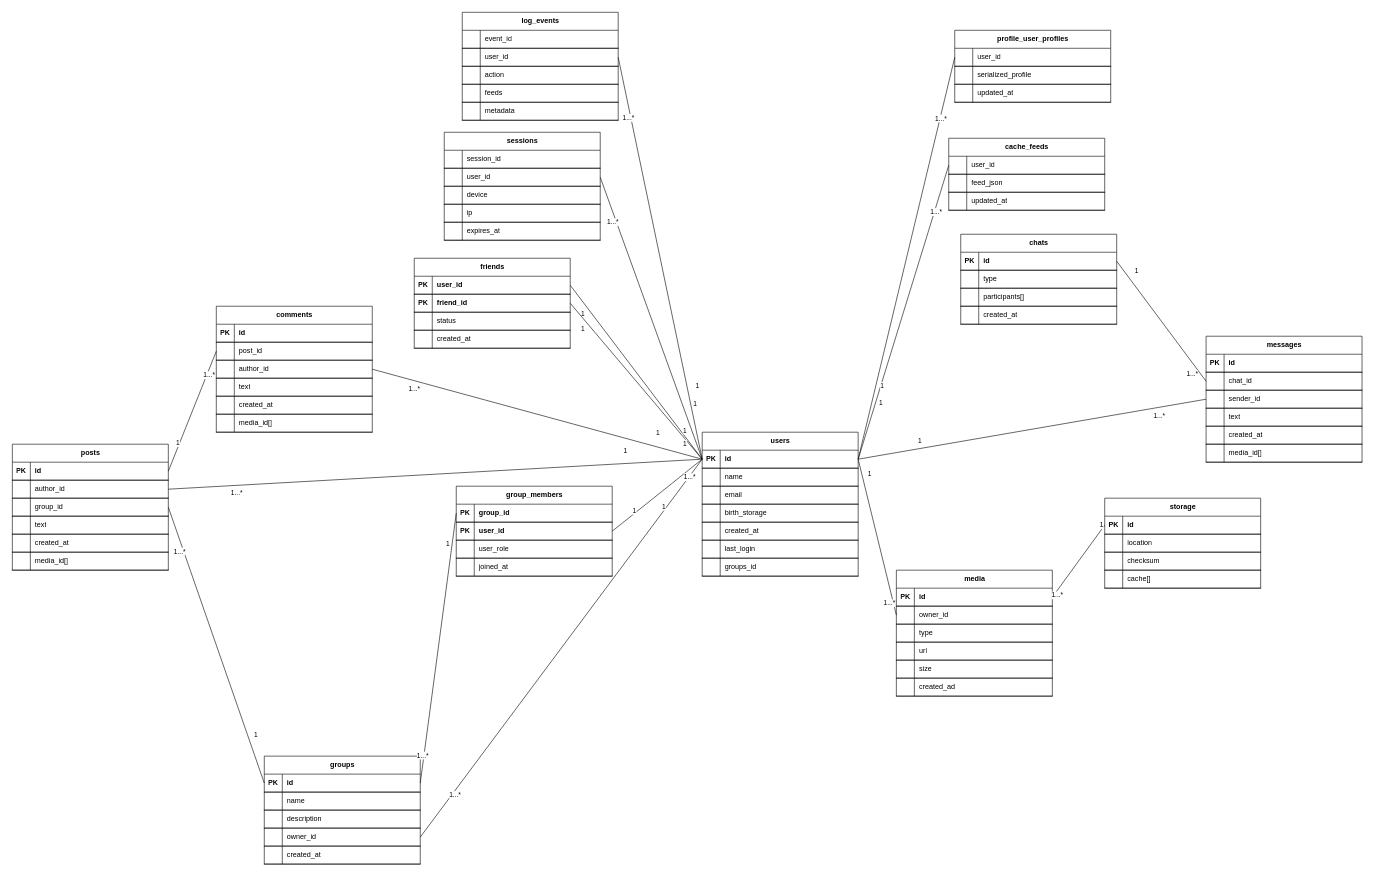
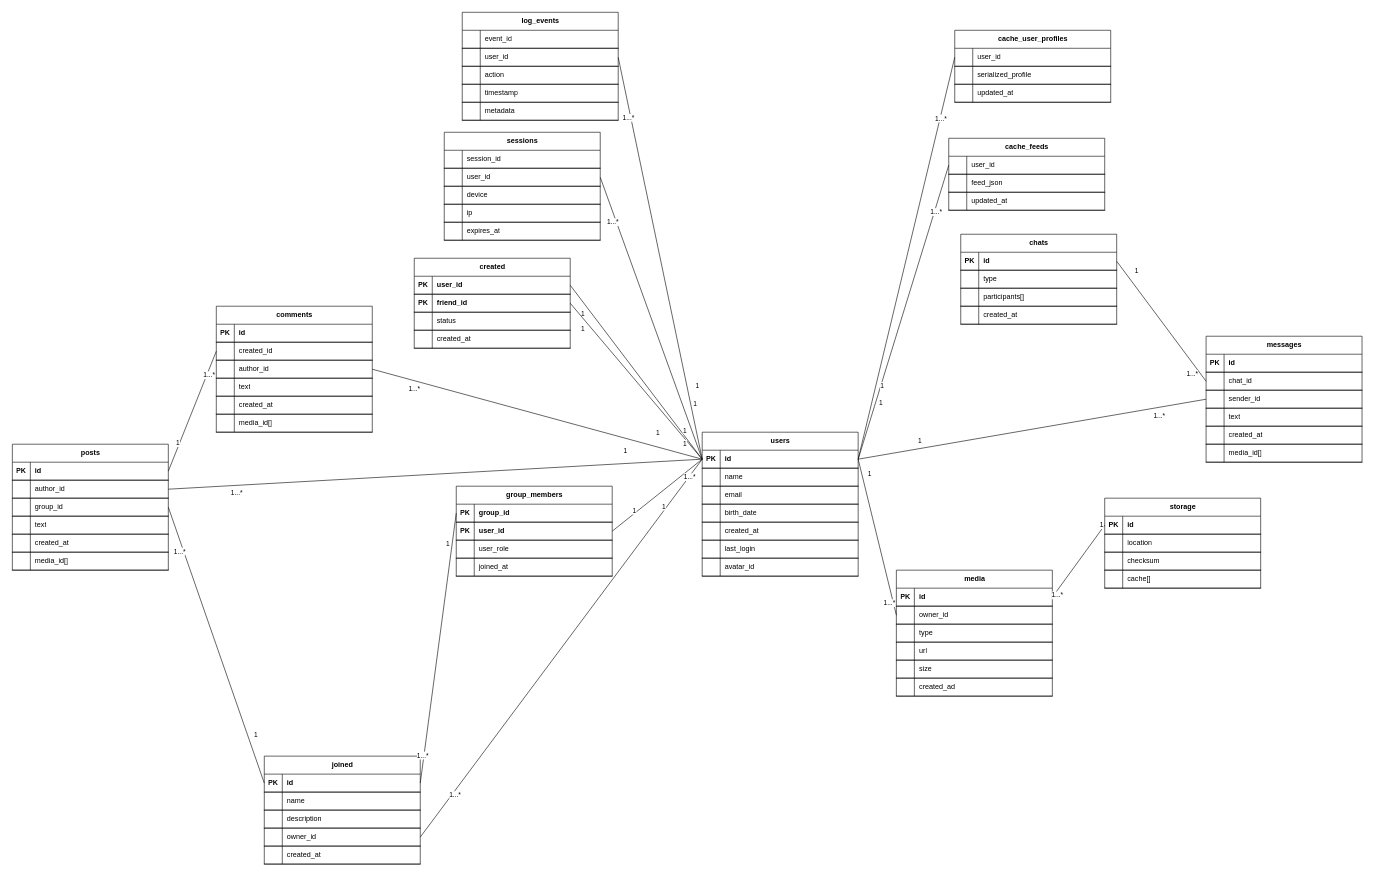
(1033, 39) -> (1033, 39)
(495, 93) -> (502, 93)
(493, 267) -> (493, 267)
(252, 351) -> (258, 351)
(750, 513) -> (744, 513)
(742, 567) -> (742, 567)
(343, 765) -> (343, 765)
